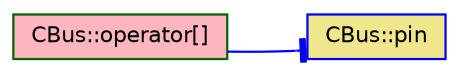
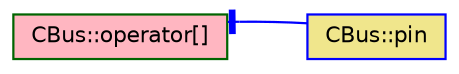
(262, 52) -> (273, 22)
